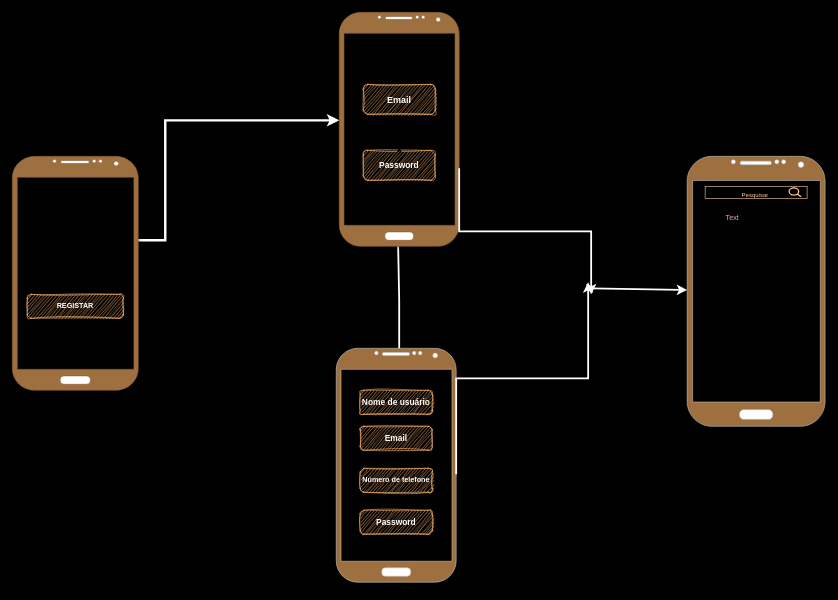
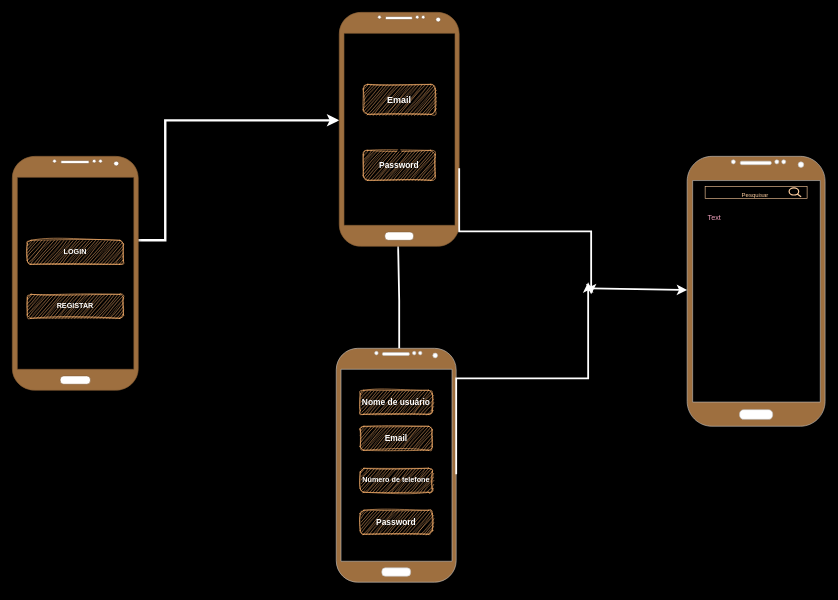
(732, 218) -> (714, 218)
none -> (75, 252)
